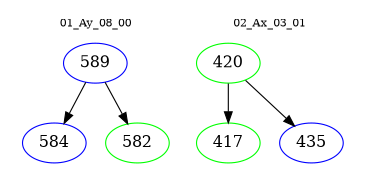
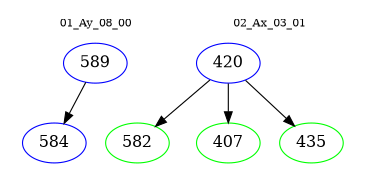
(228, 63) -> (228, 63)
(114, 98) -> (195, 93)
(228, 143) -> (228, 143)
(311, 143) -> (311, 143)
